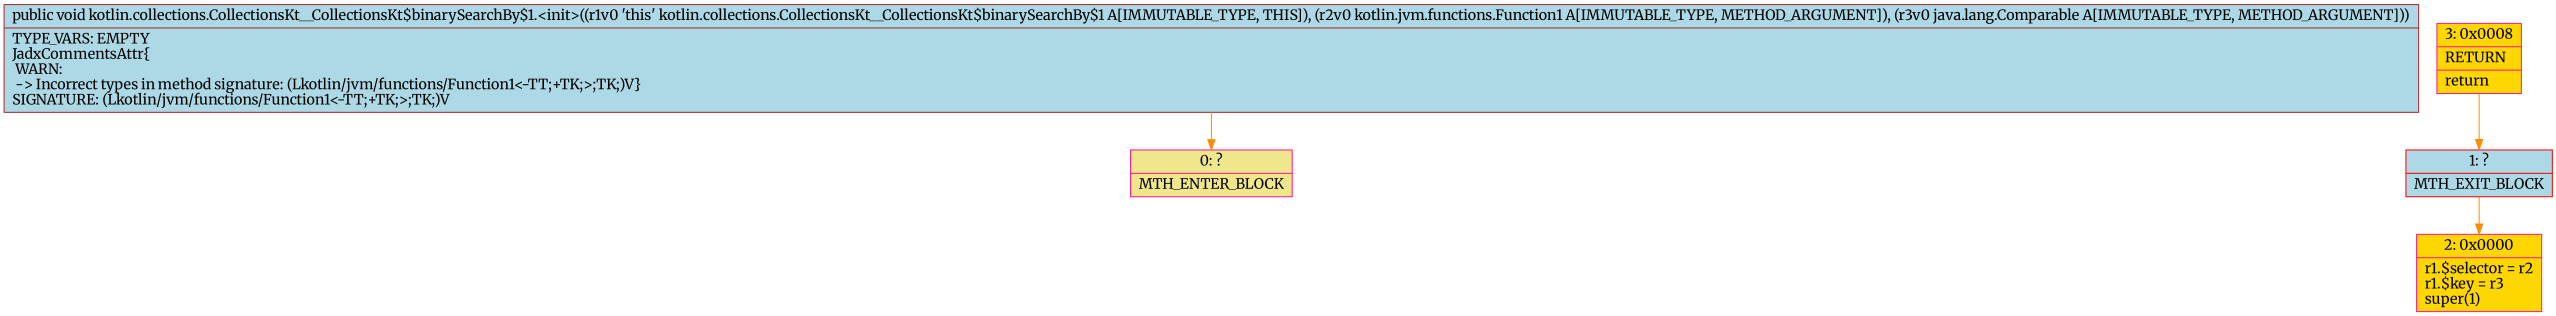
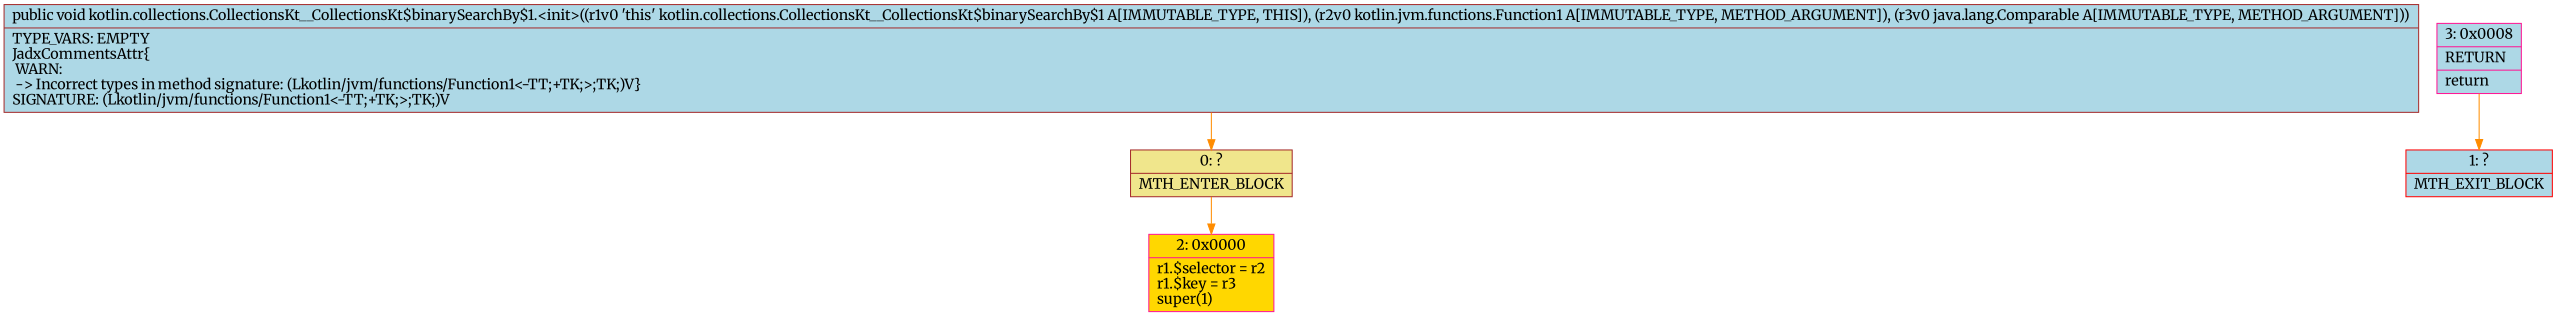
(2479, 58) -> (2479, 58)
(1211, 173) -> (1211, 173)
(2479, 210) -> (1211, 210)
